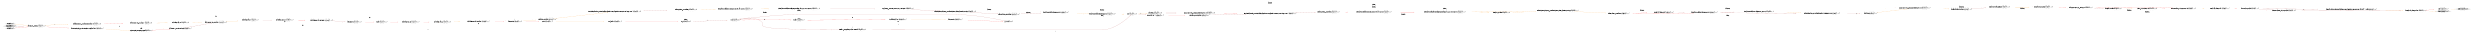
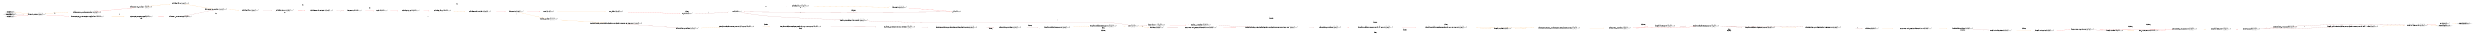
(799, 20) -> none
(898, 22) -> (854, 10)
